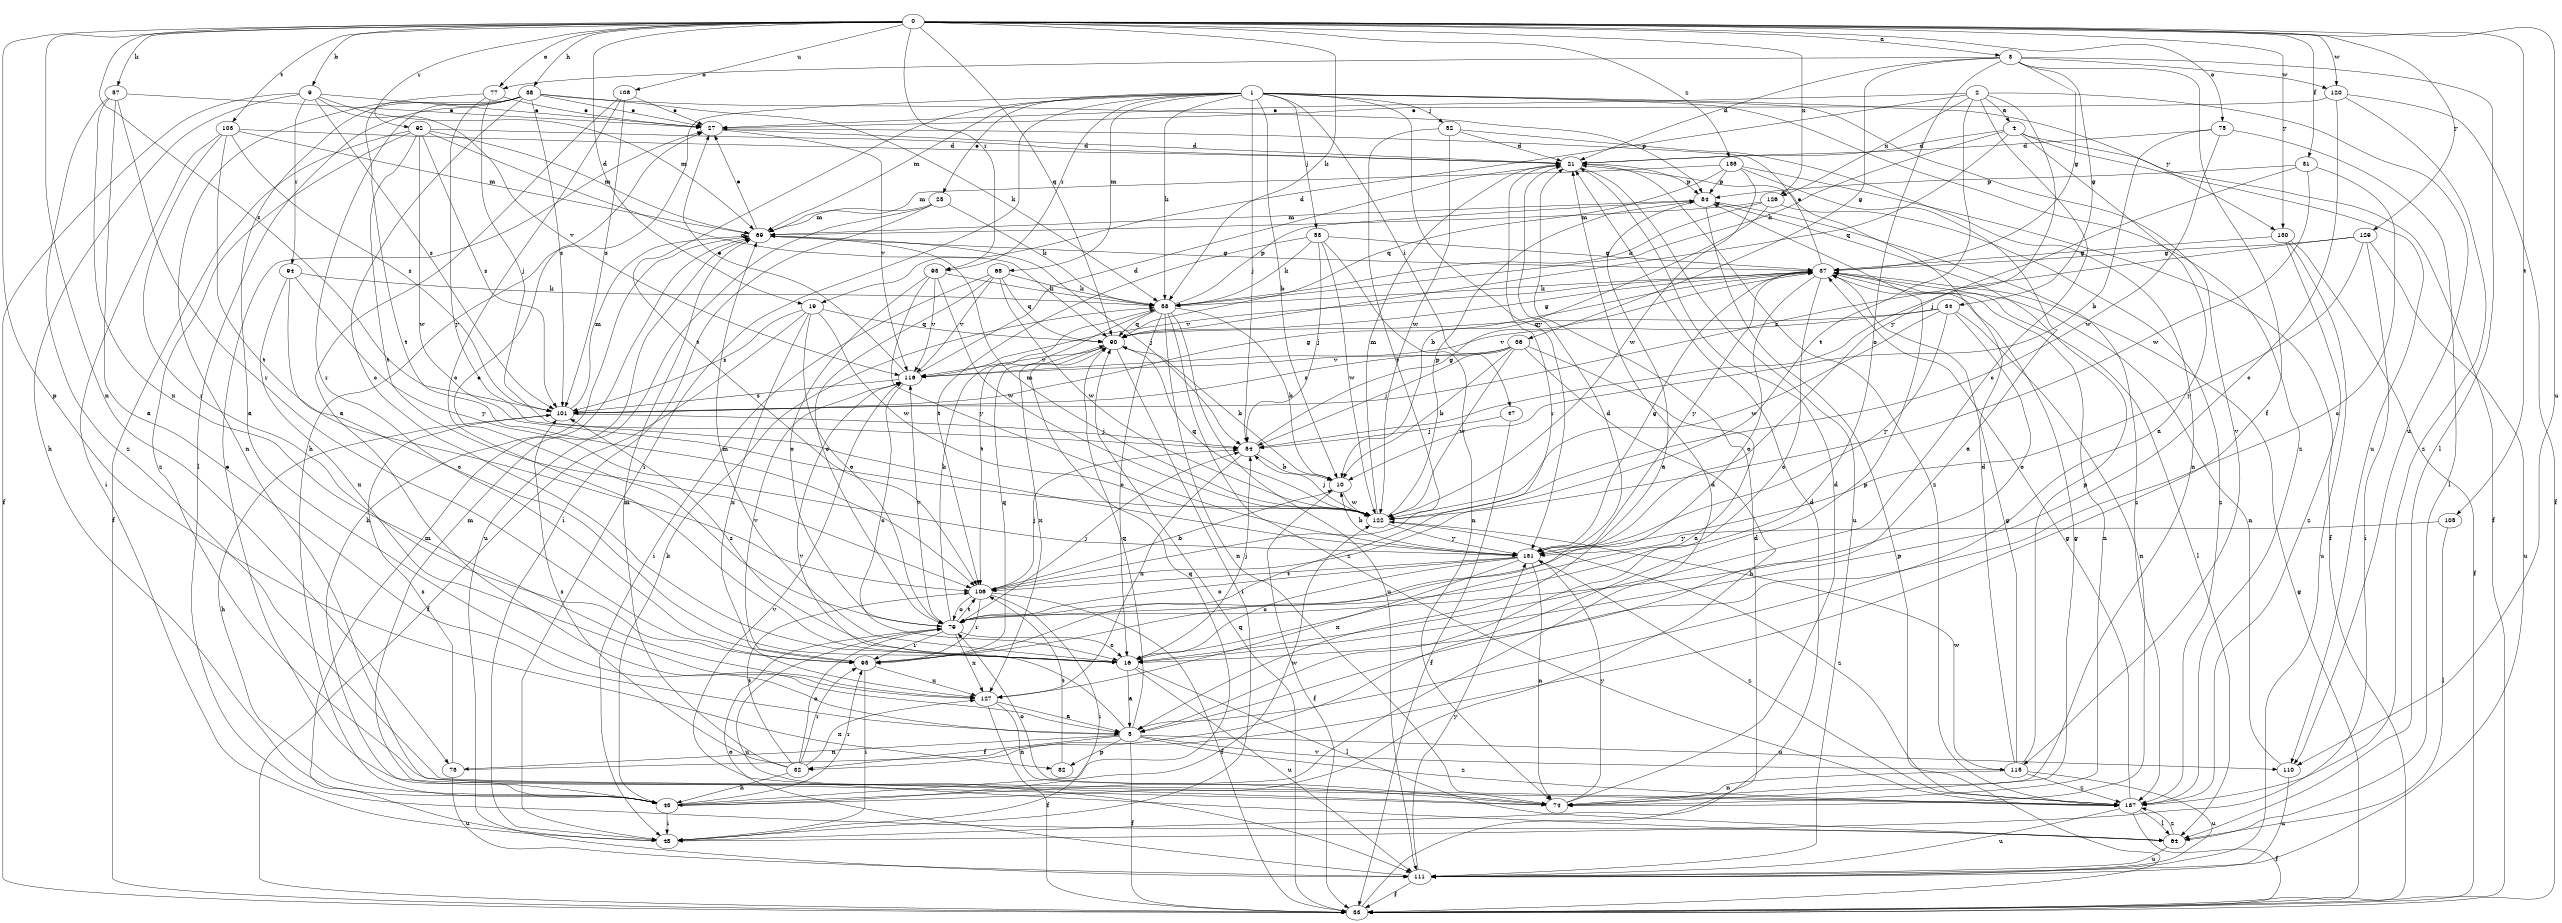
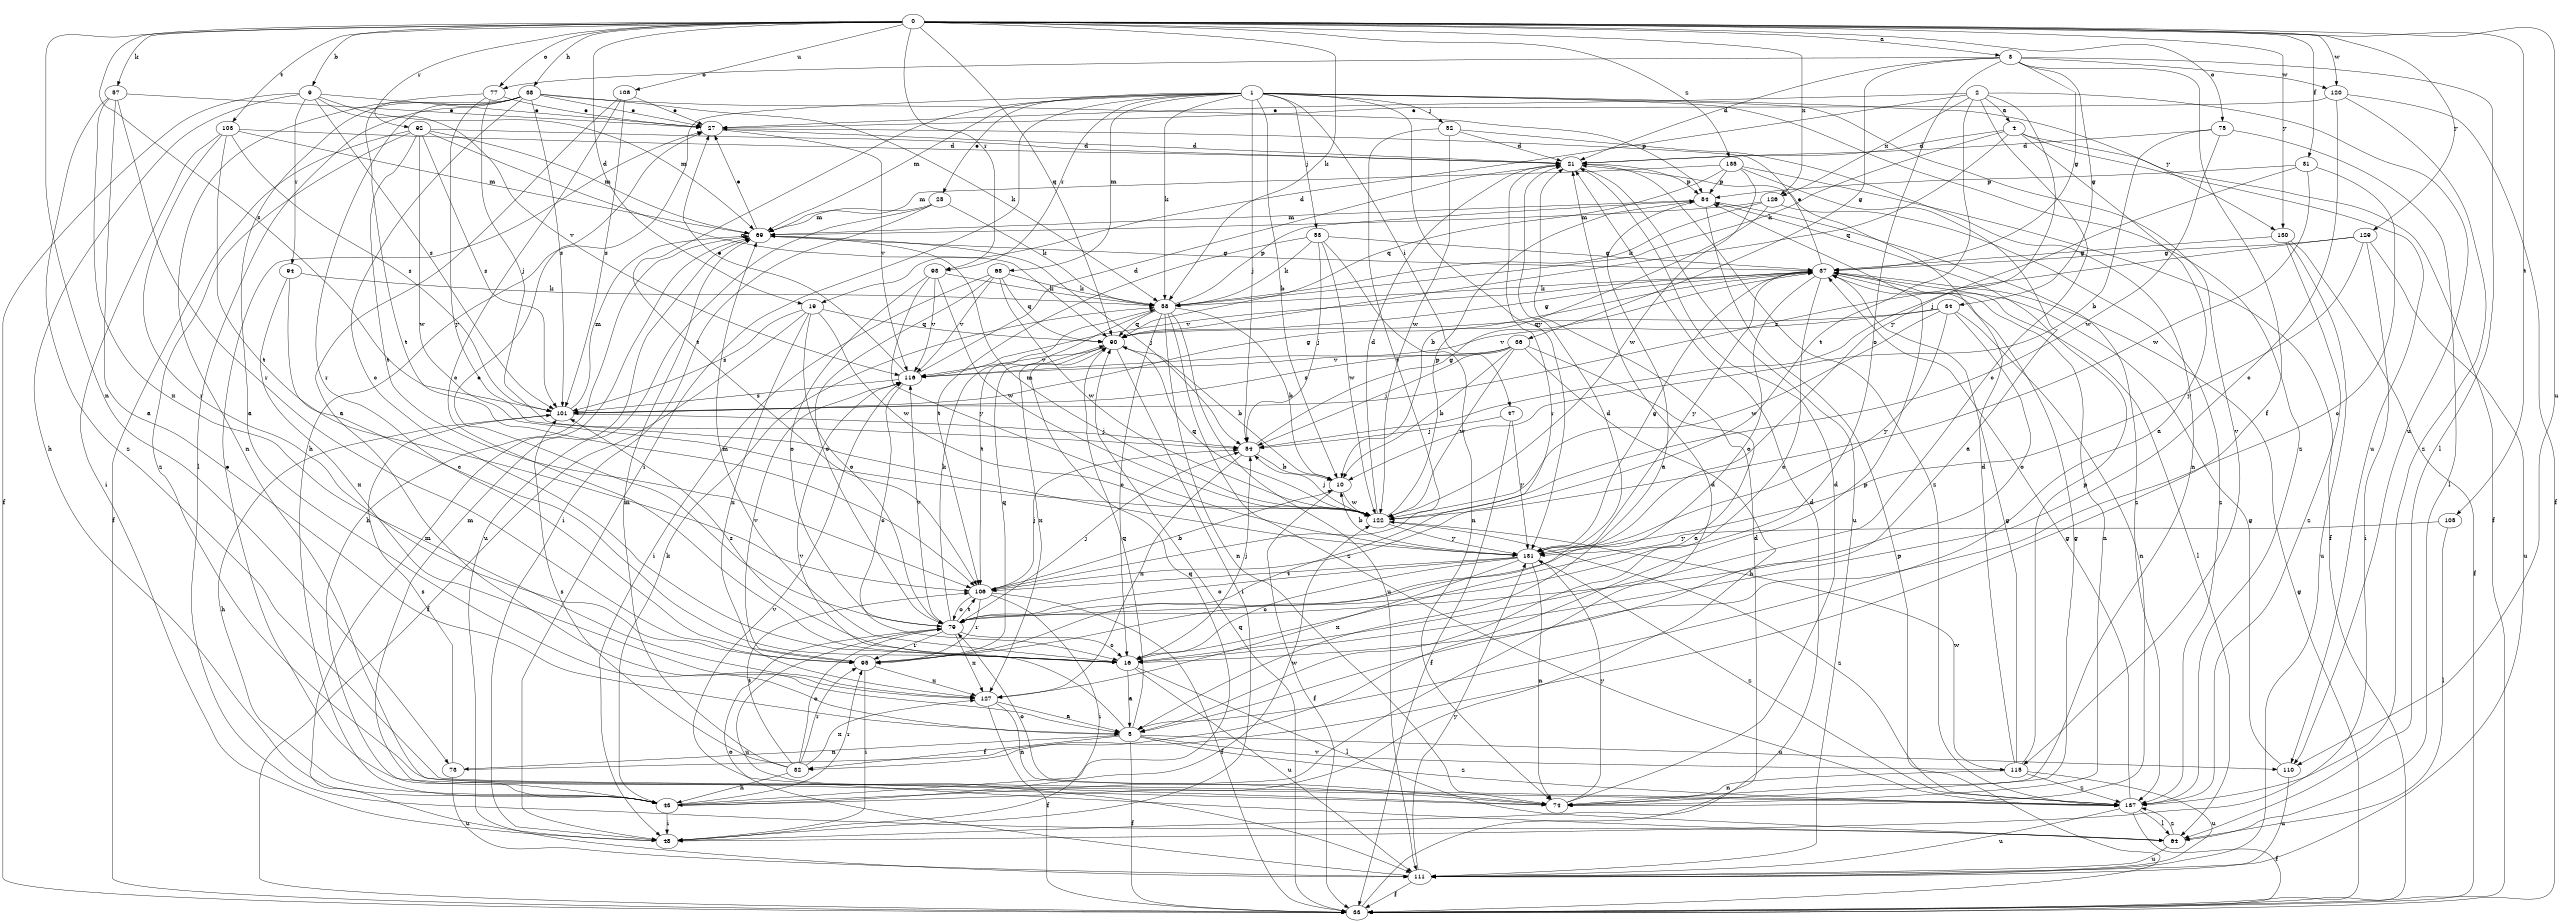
(1373, 342) -> (1373, 342)
(840, 505) -> (1520, 483)
(2251, 521) -> (2251, 521)
(1062, 770) -> none
